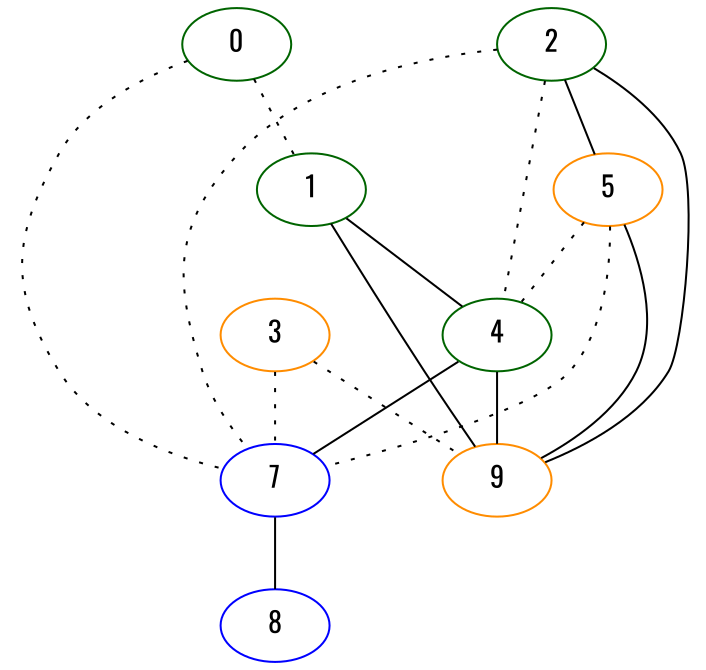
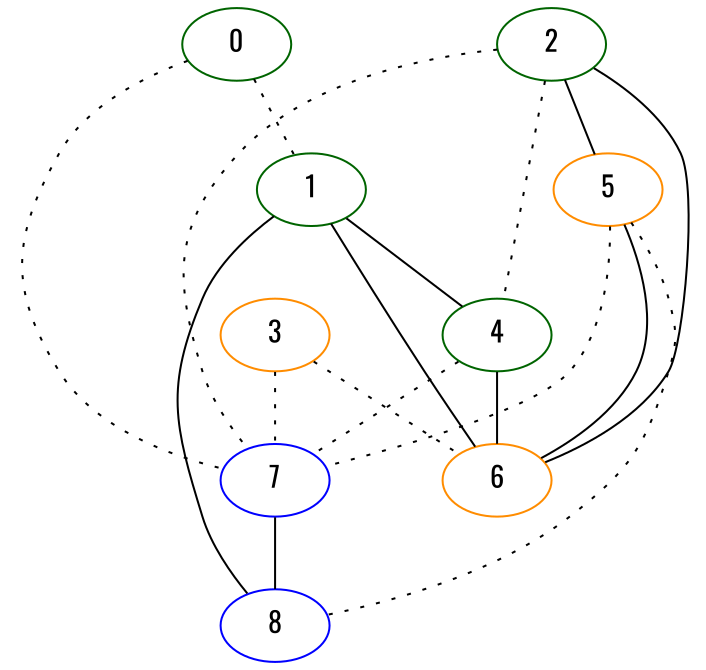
(553, 262) -> (599, 493)
none -> (178, 397)
(400, 399) -> (400, 399)
(497, 480) -> (497, 480)
